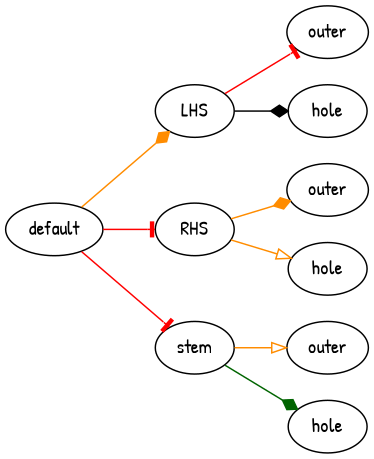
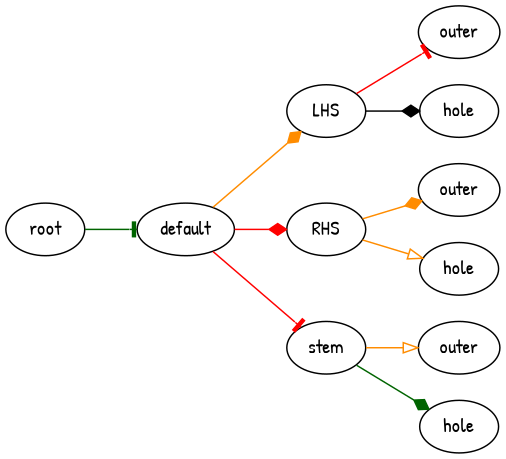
none -> (45, 229)
(125, 229) -> (252, 229)
